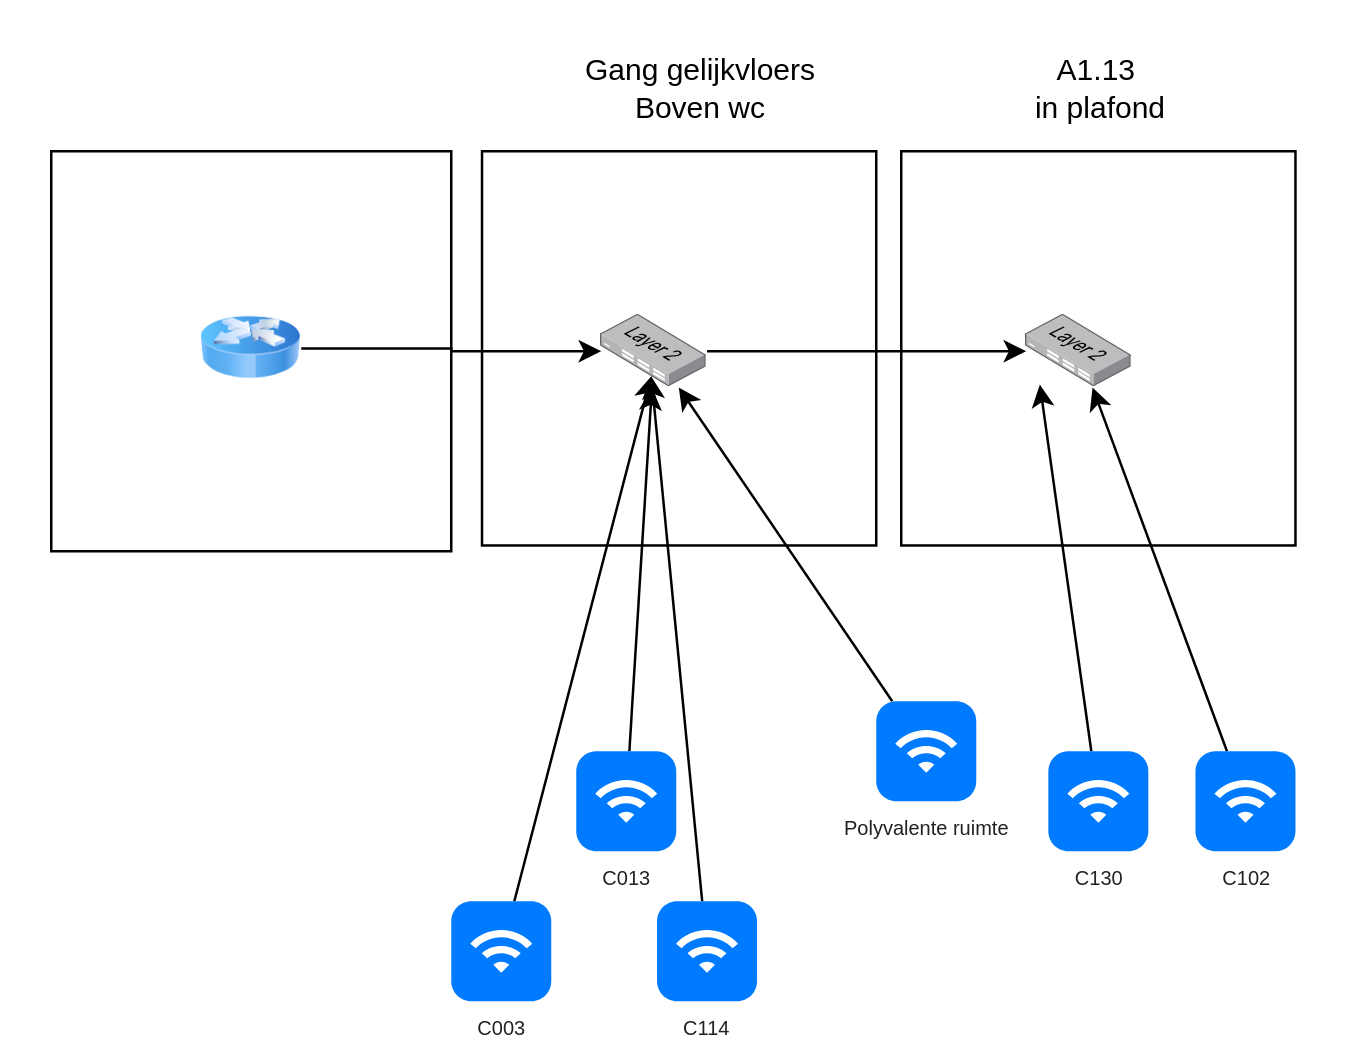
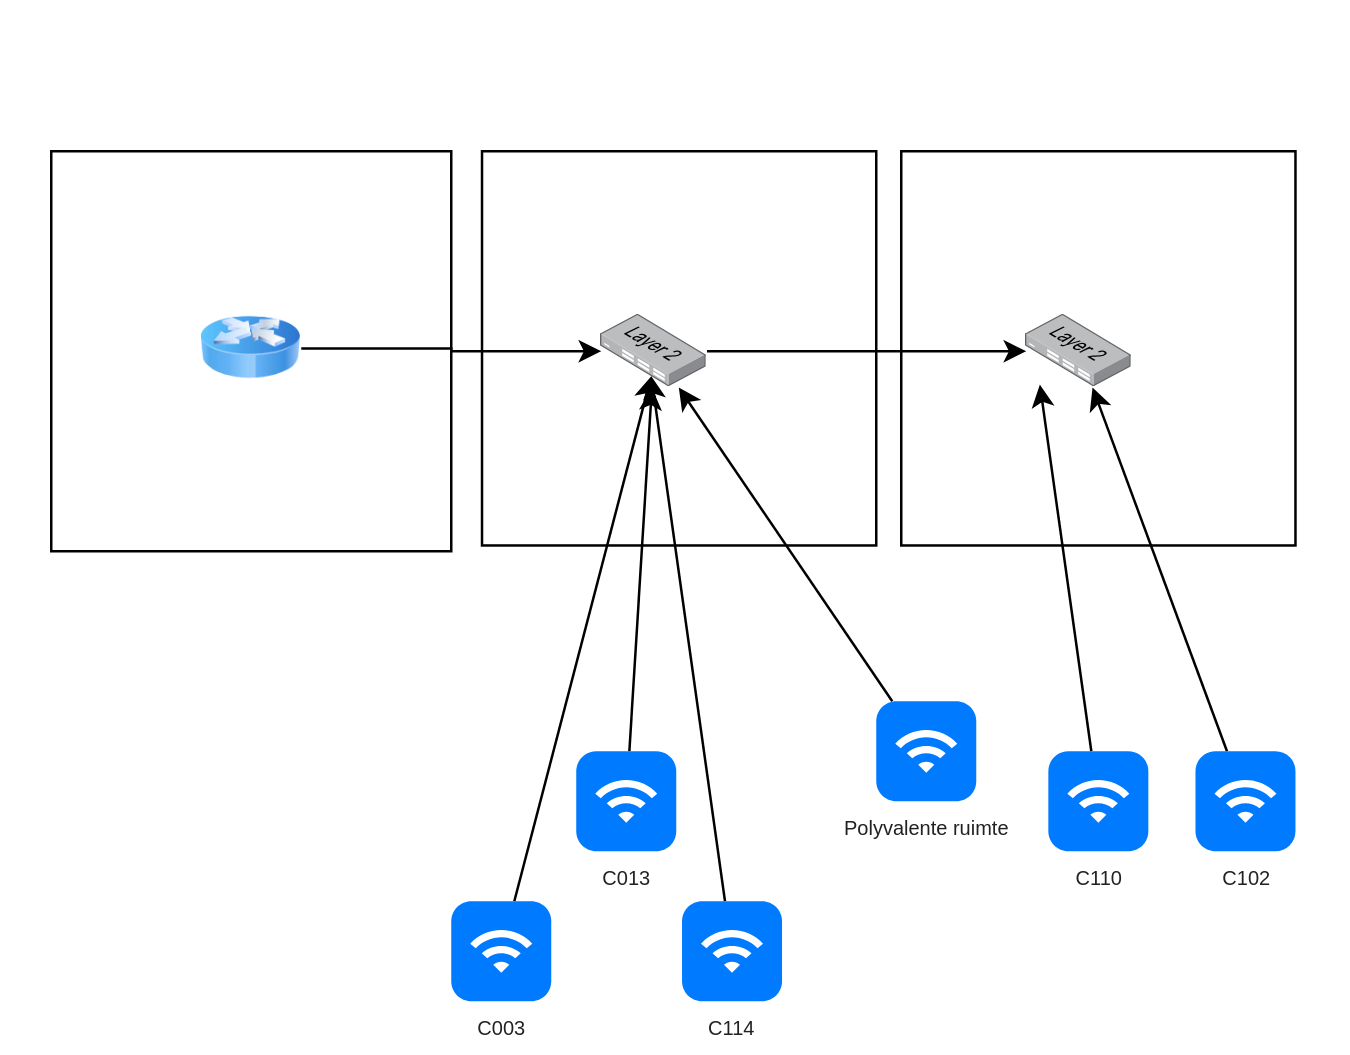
(701, 89) -> none
(1101, 89) -> none
(1100, 881) -> (1100, 881)
(707, 951) -> (732, 951)
